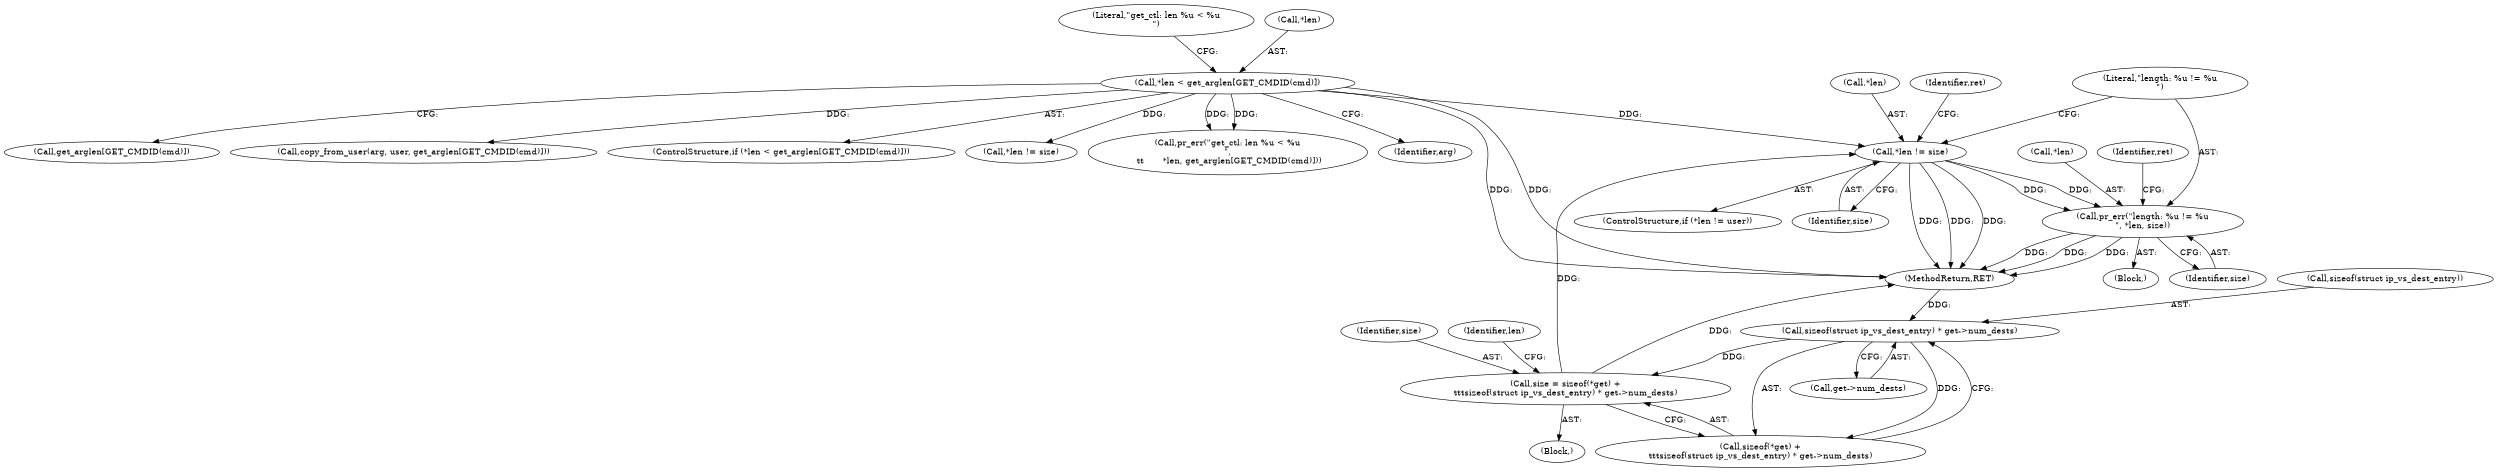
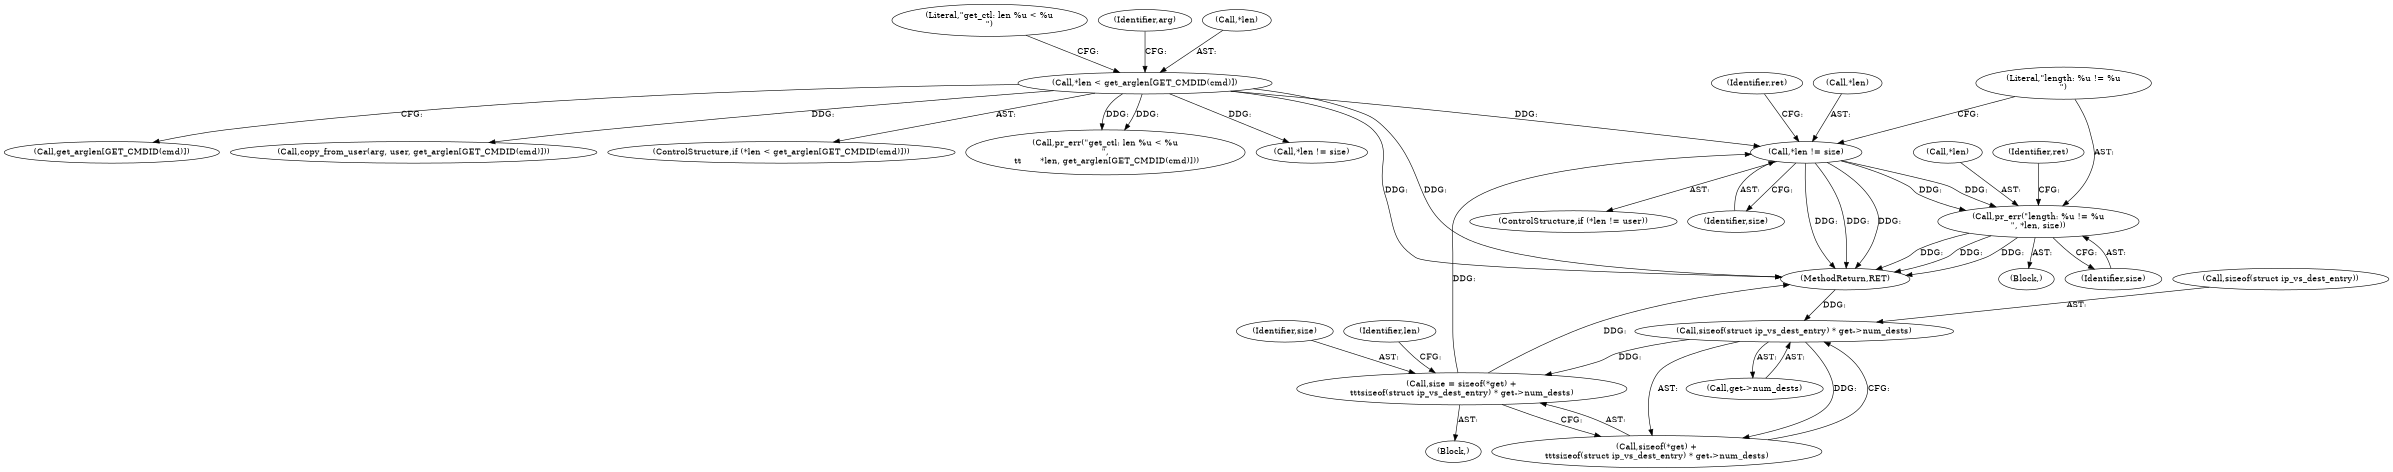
(1331, 115) -> (1145, 49)
(1873, 357) -> (1768, 357)
